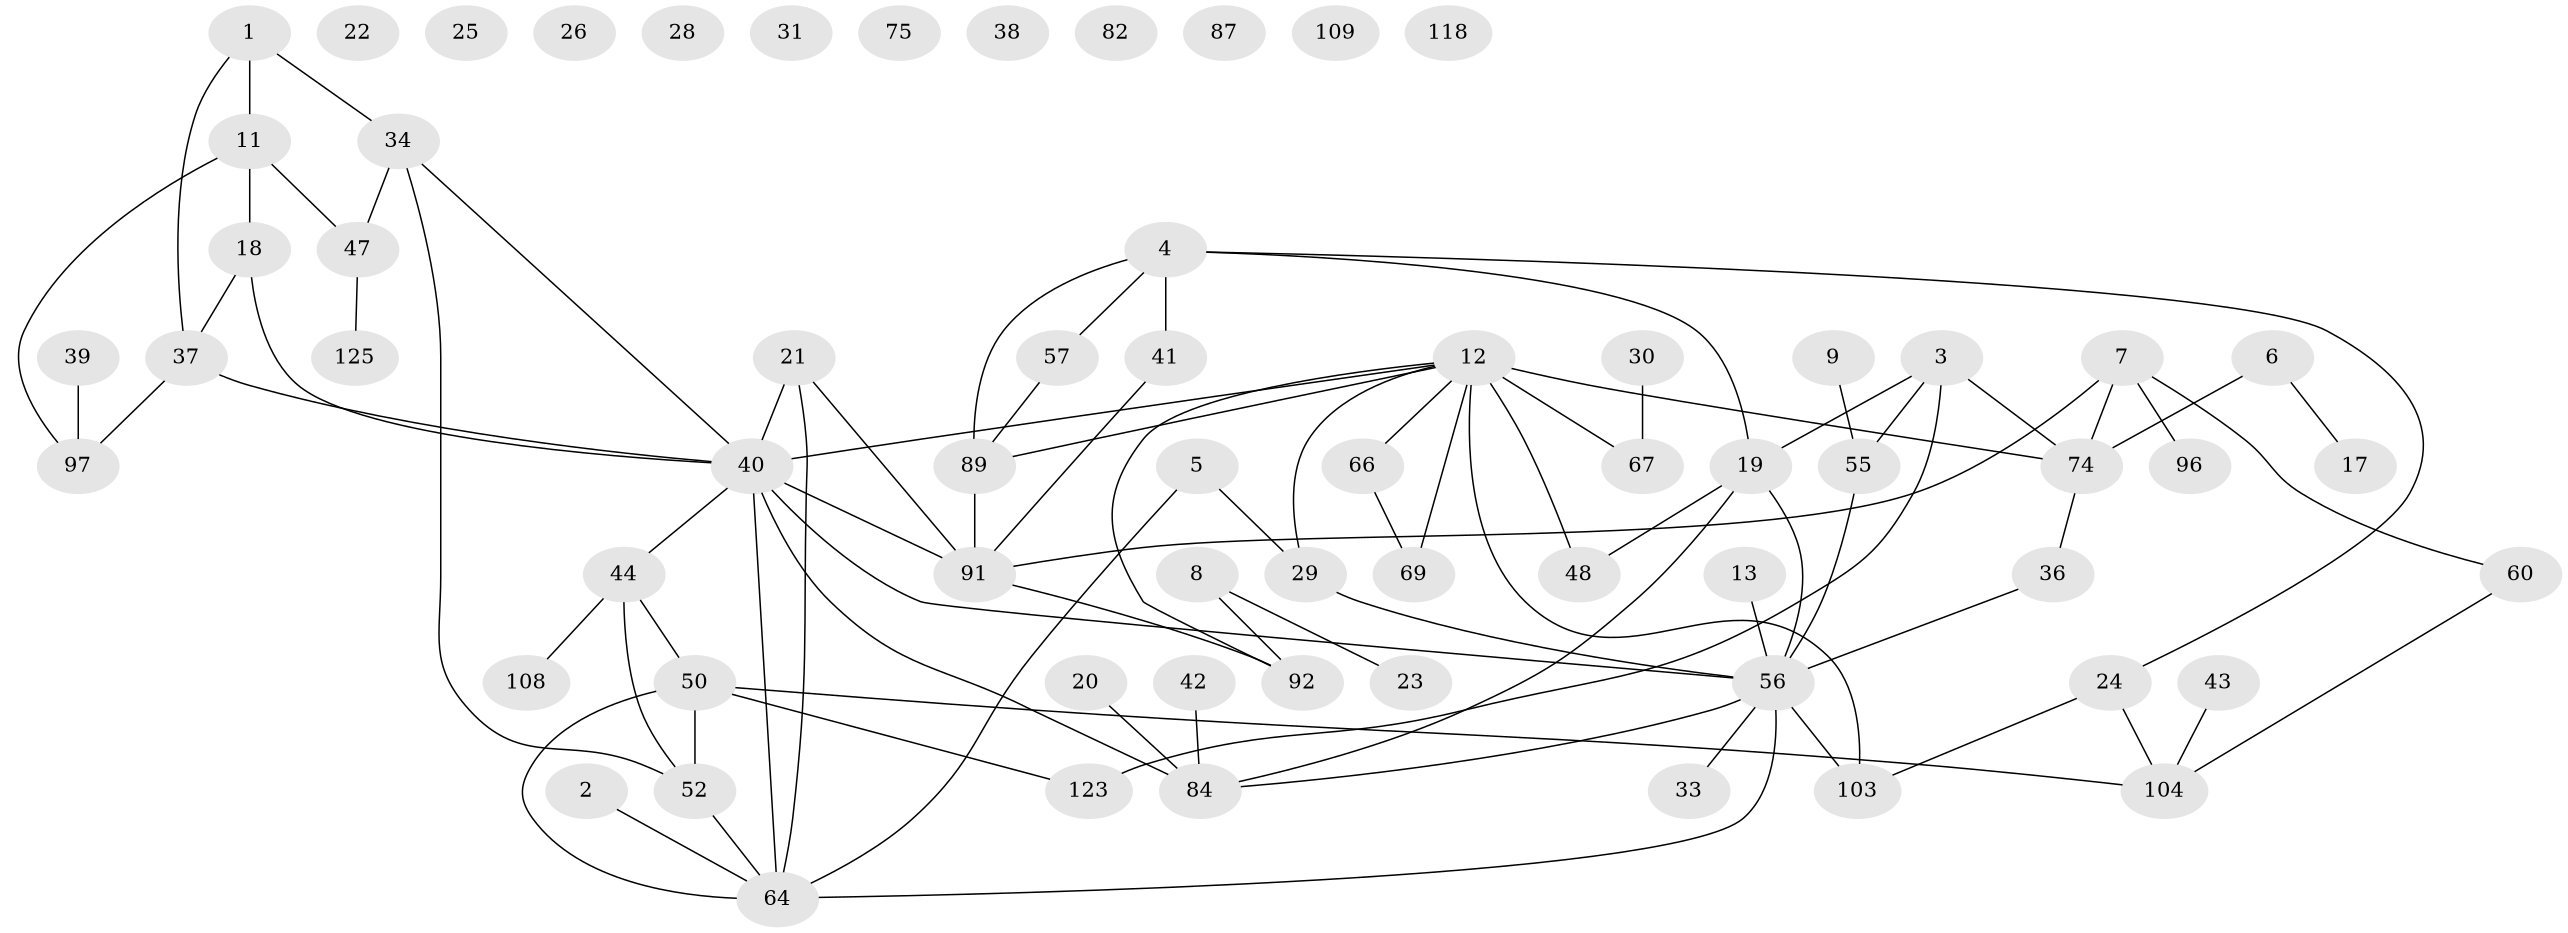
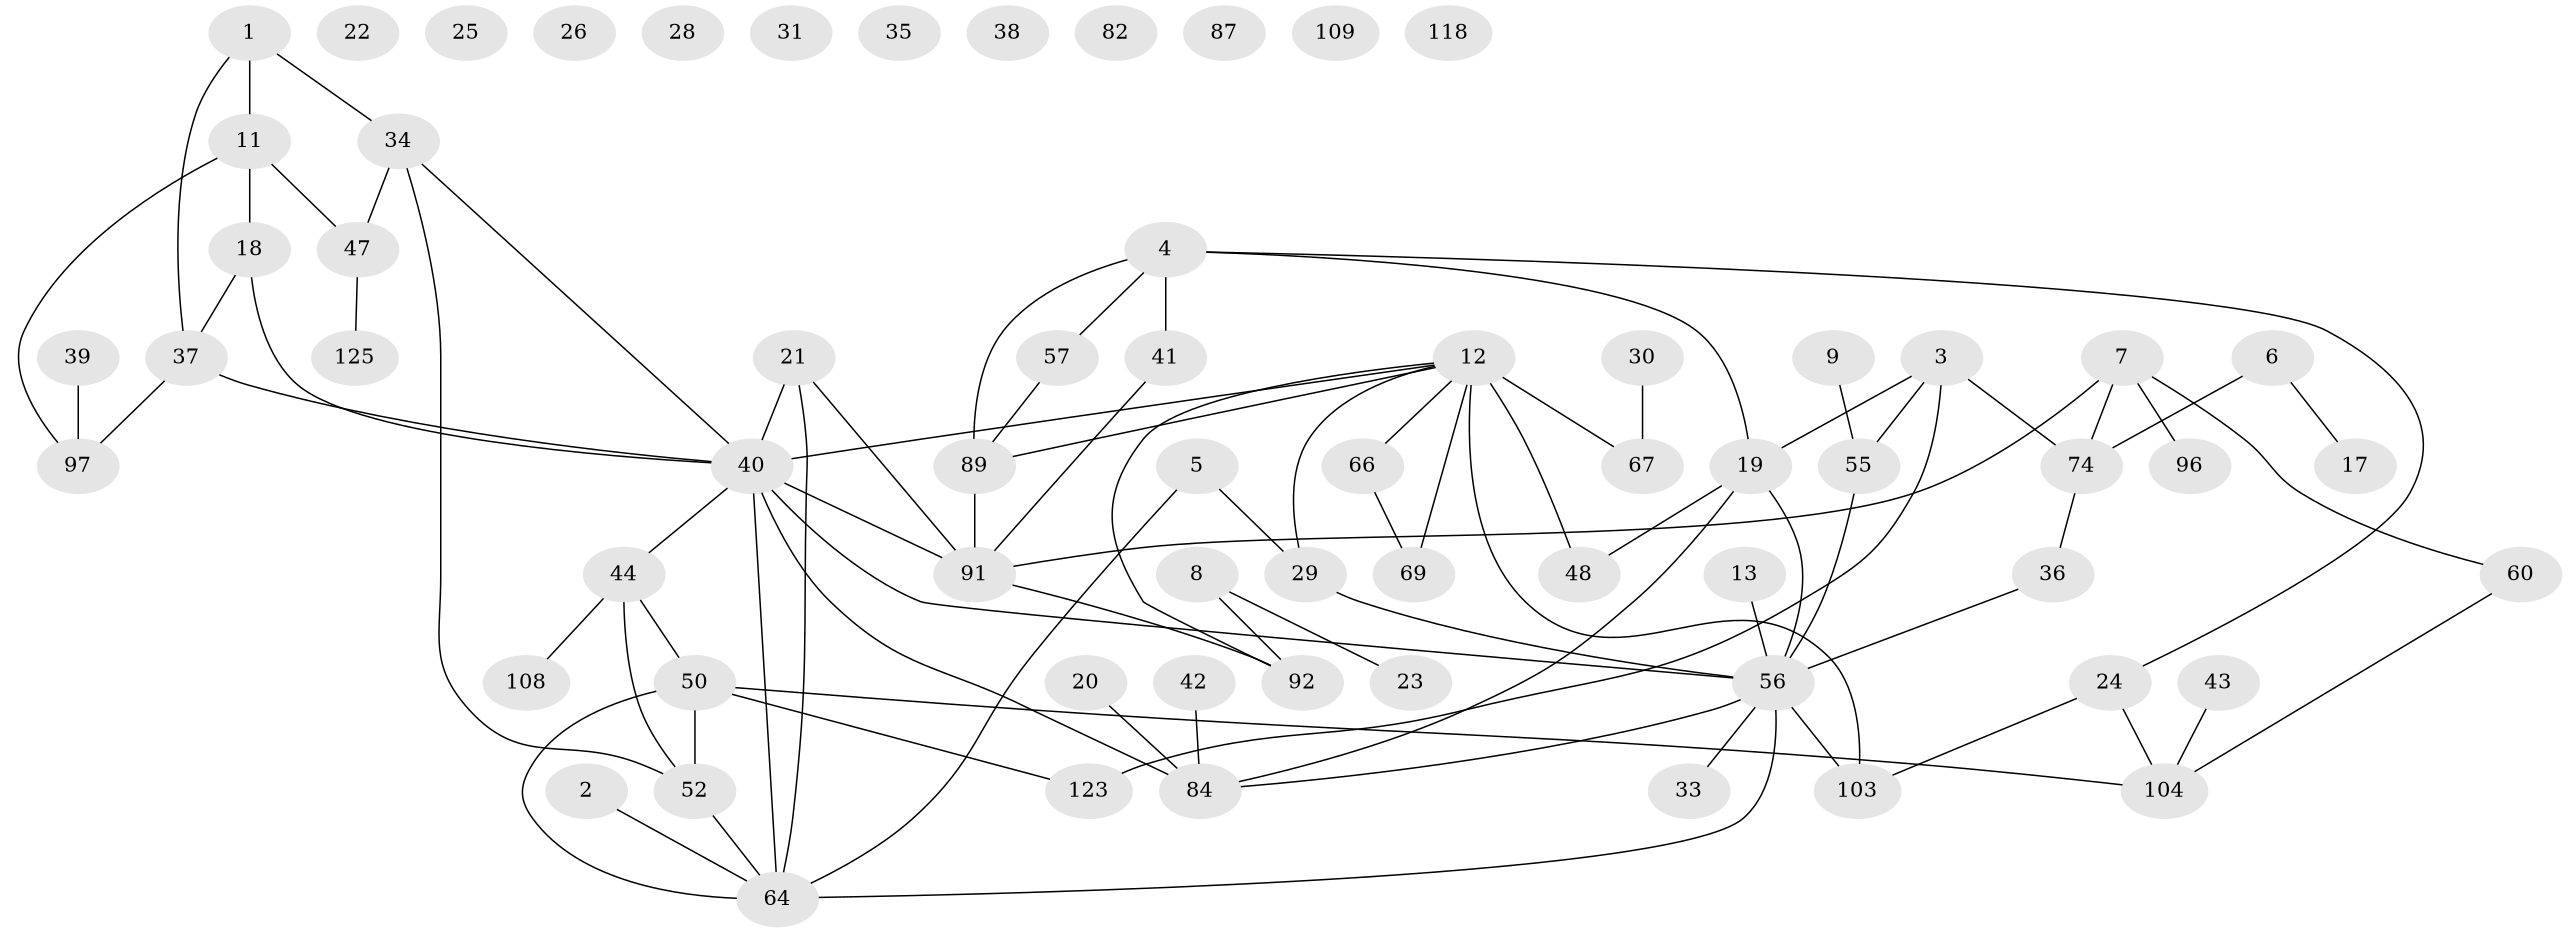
(900, 33) -> (900, 33)
(1777, 417) -> none
